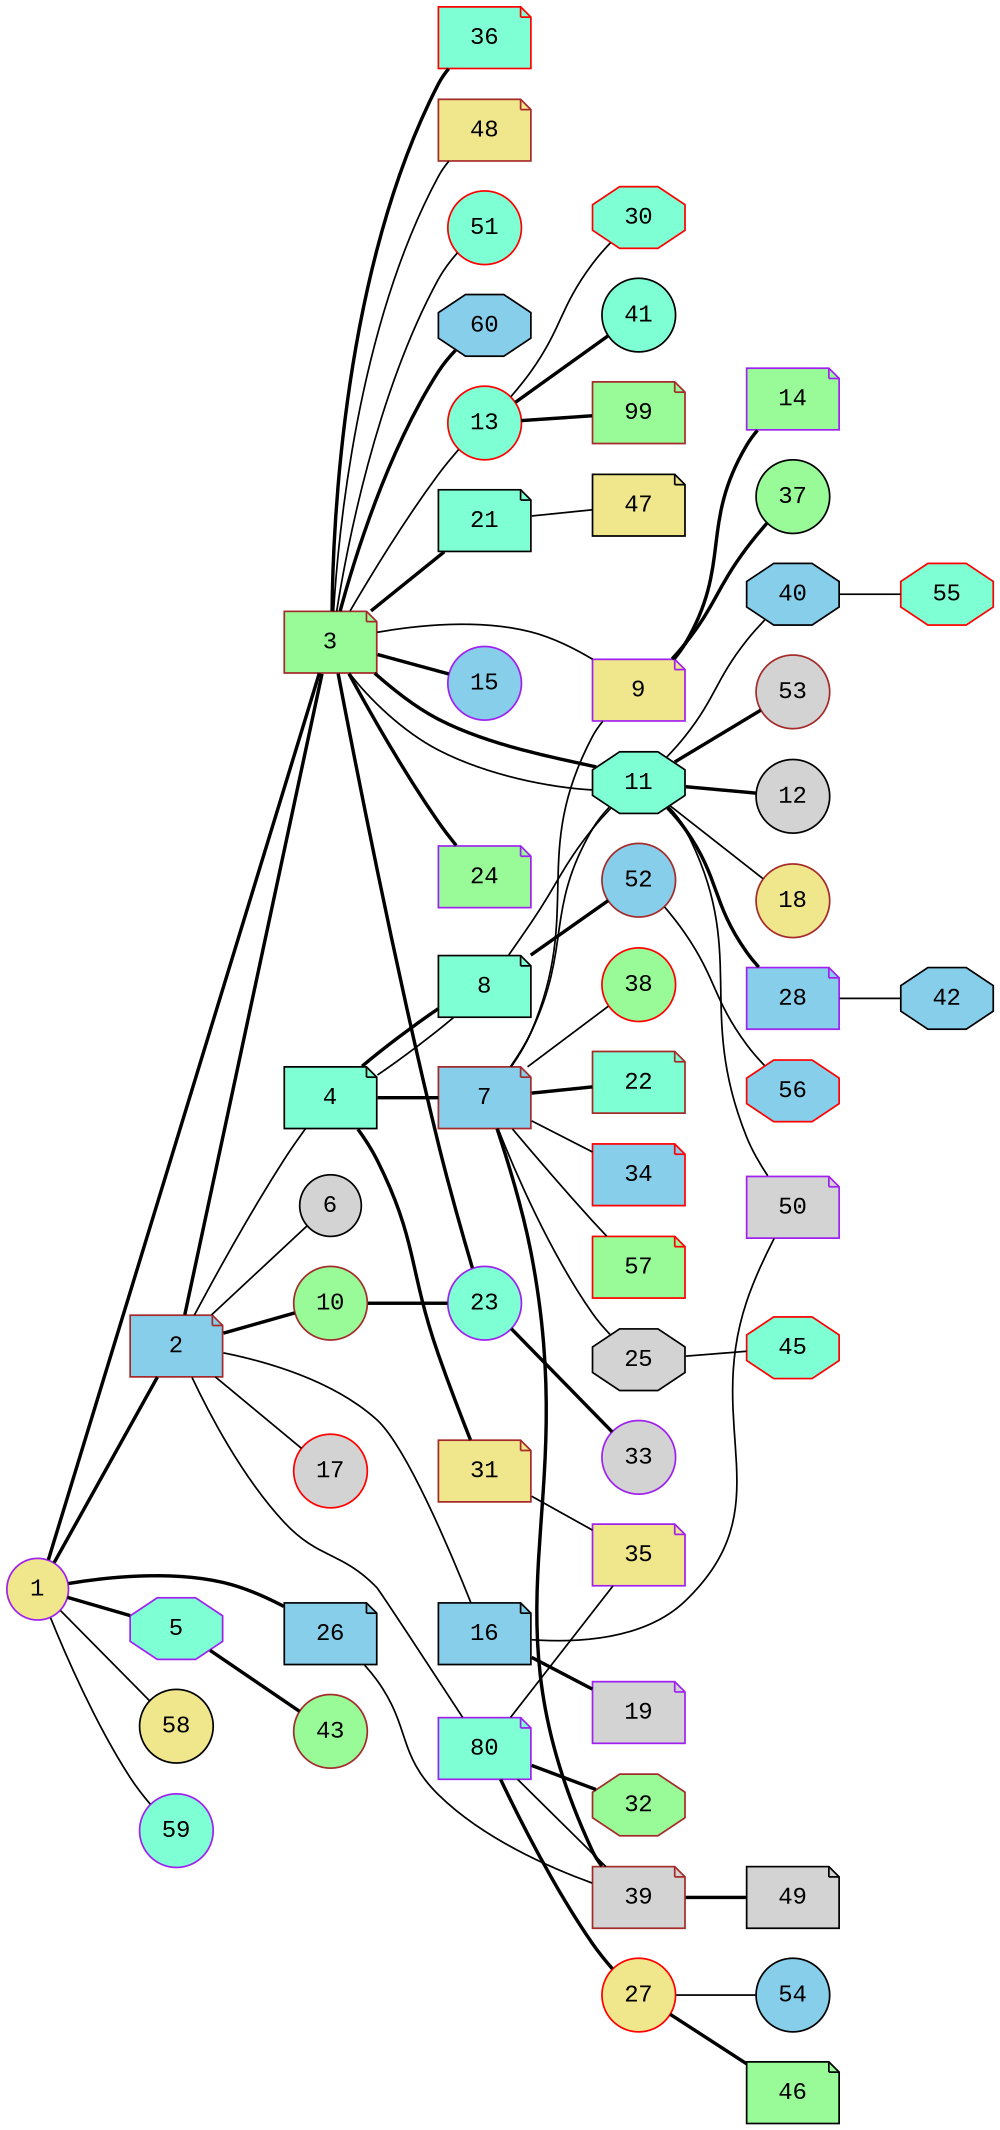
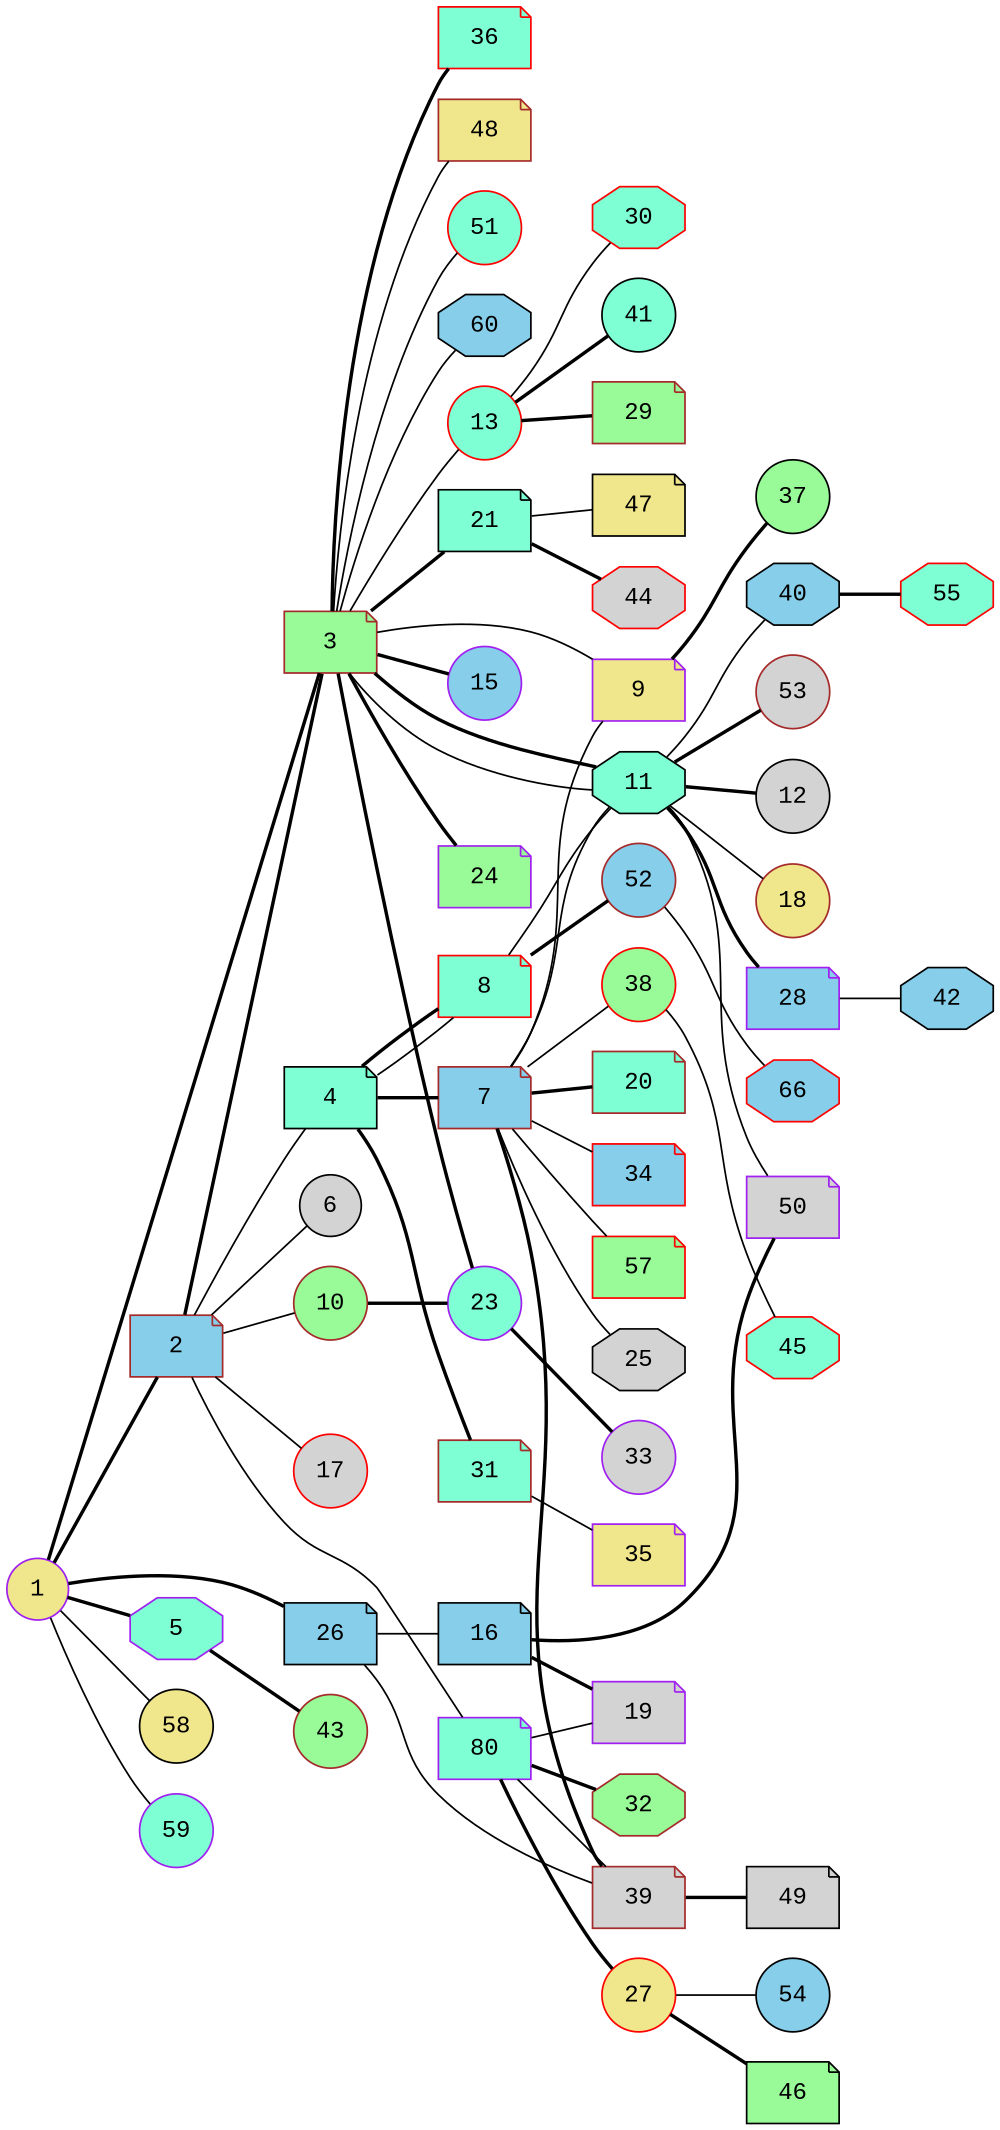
(793, 399) -> none
(639, 413) -> (639, 413)
(386, 475) -> (386, 475)
(870, 594) -> (870, 594)
none -> (639, 598)
(485, 986) -> (485, 986)
(639, 1082) -> (639, 1082)
(793, 1091) -> (793, 1091)
(259, 1323) -> (259, 1323)
(716, 1354) -> (723, 1161)
(389, 1434) -> (394, 1634)
(485, 1471) -> (485, 1471)
(735, 1505) -> (735, 1505)
(562, 1652) -> (562, 1730)
